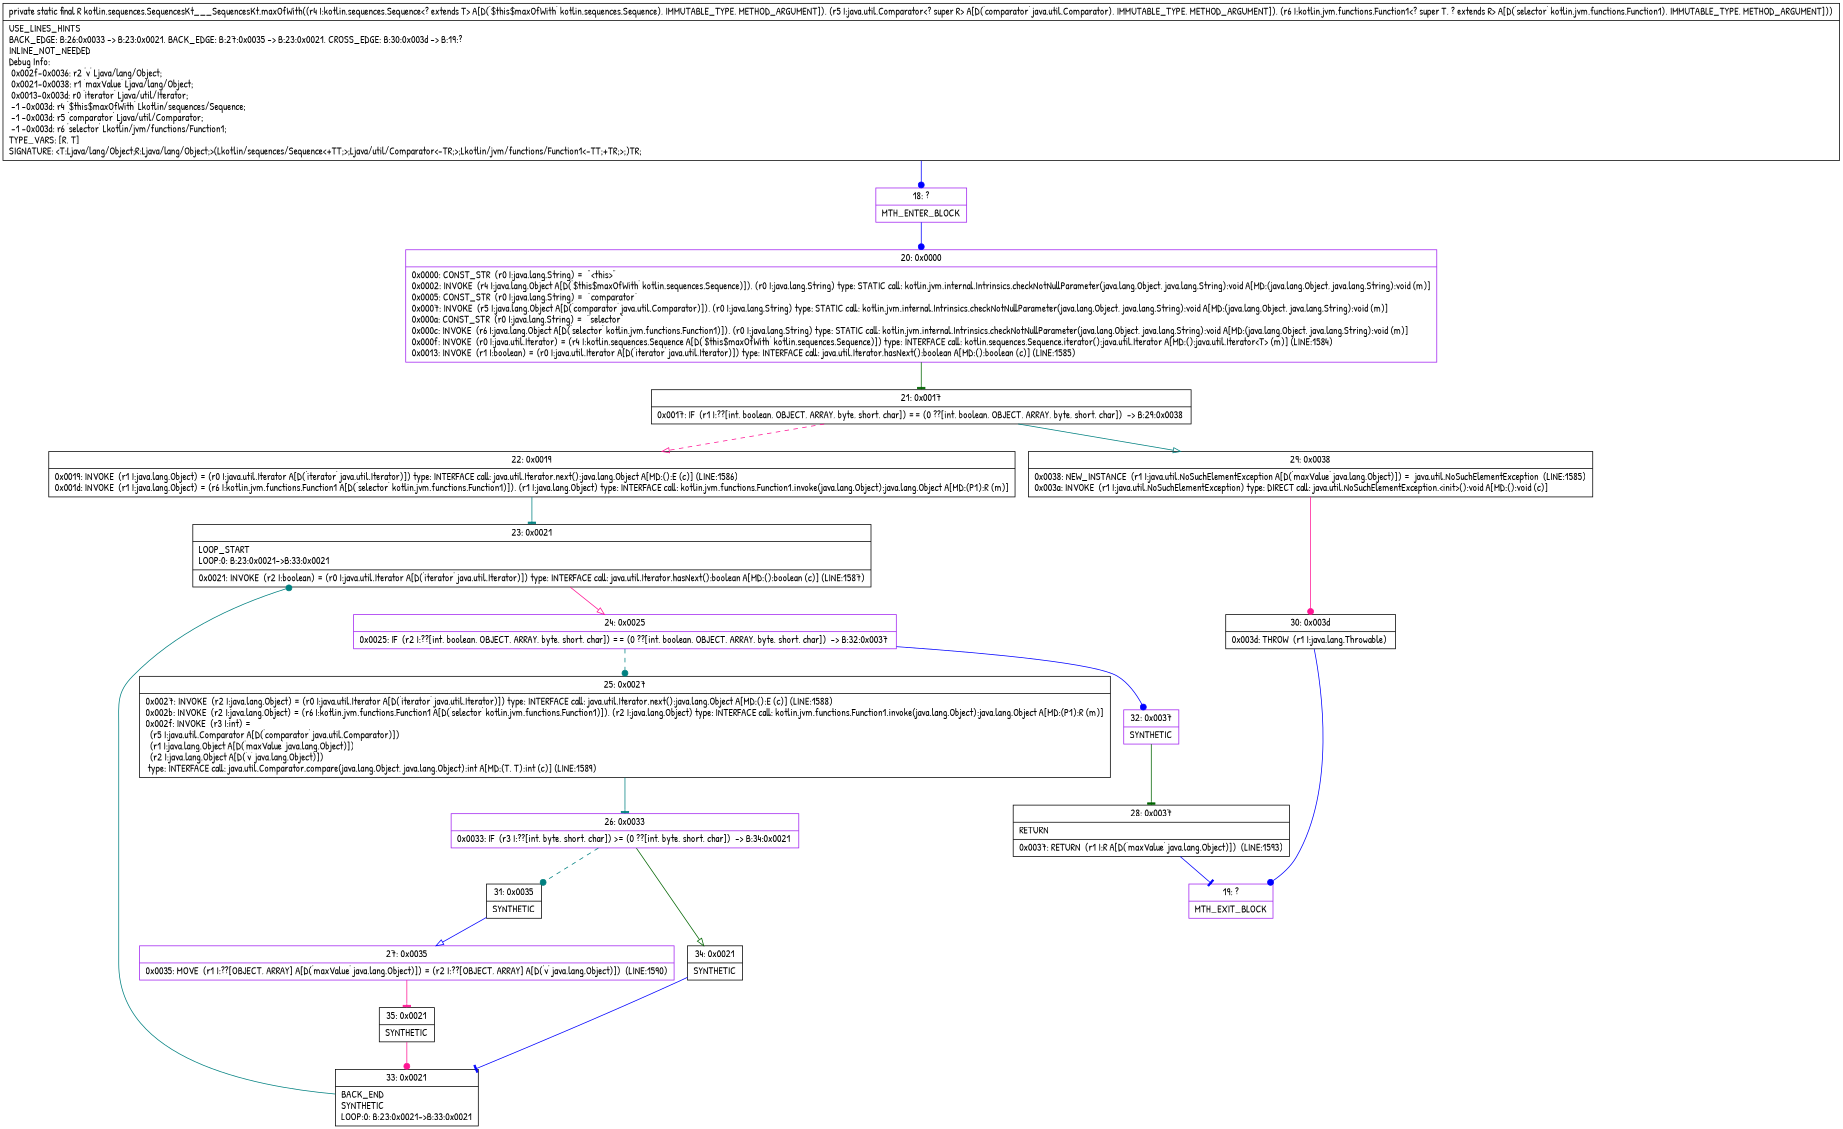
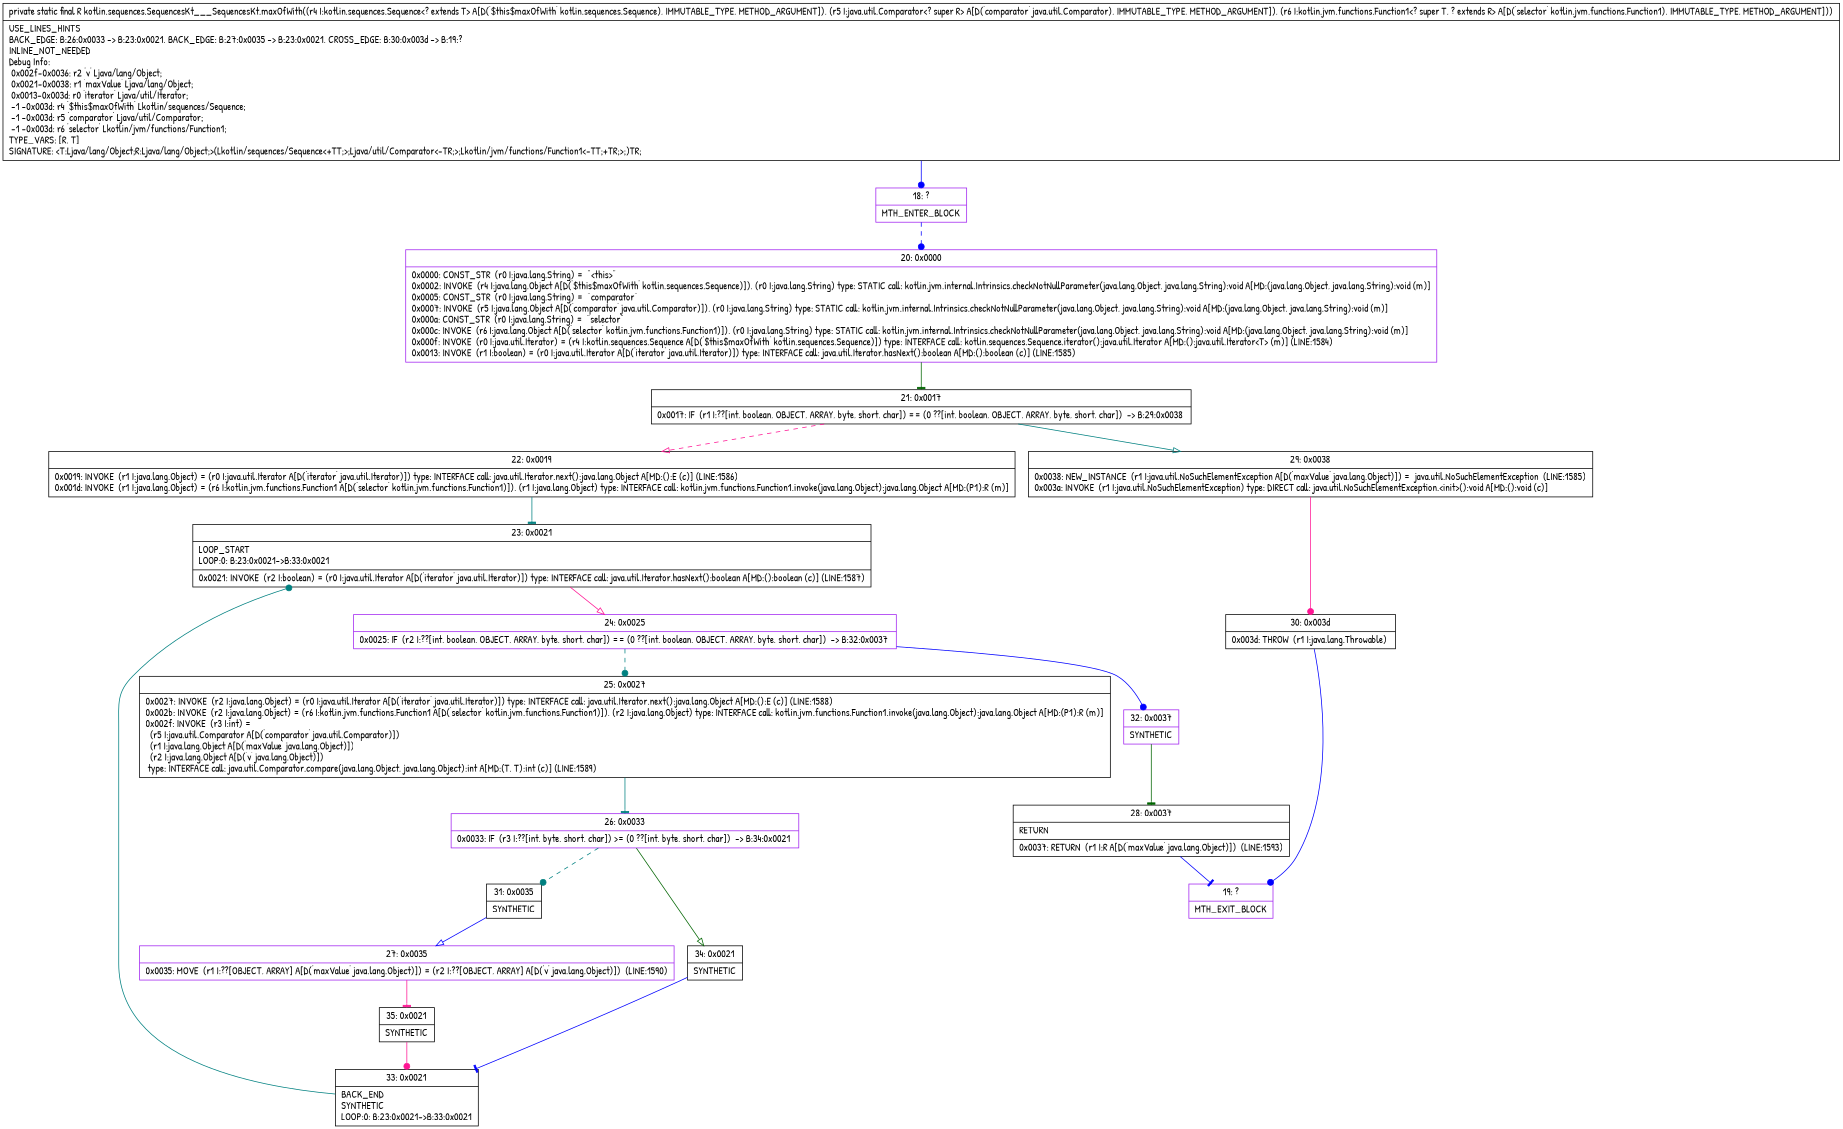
(921, 233) -> (921, 233)
